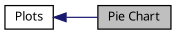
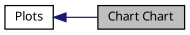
(134, 17) -> (141, 17)
